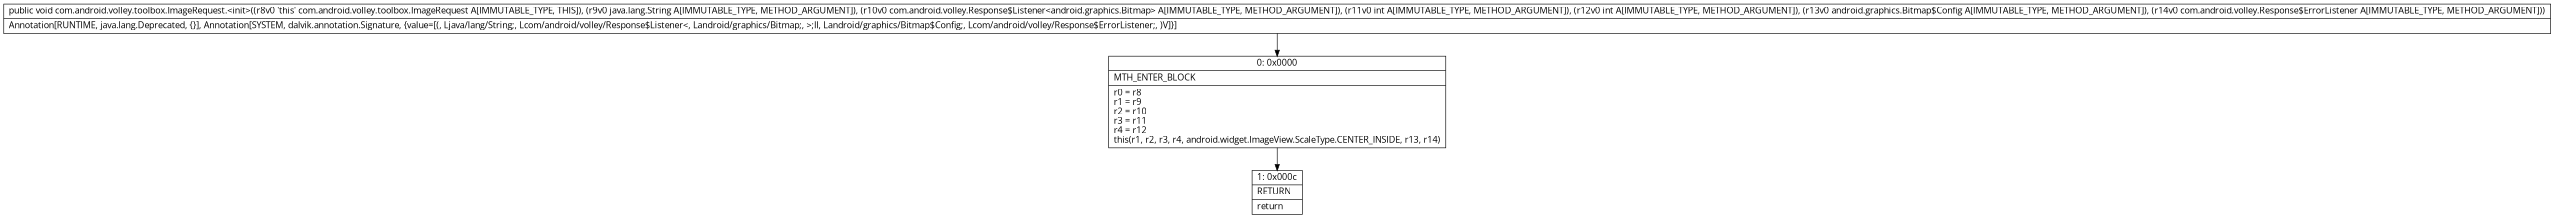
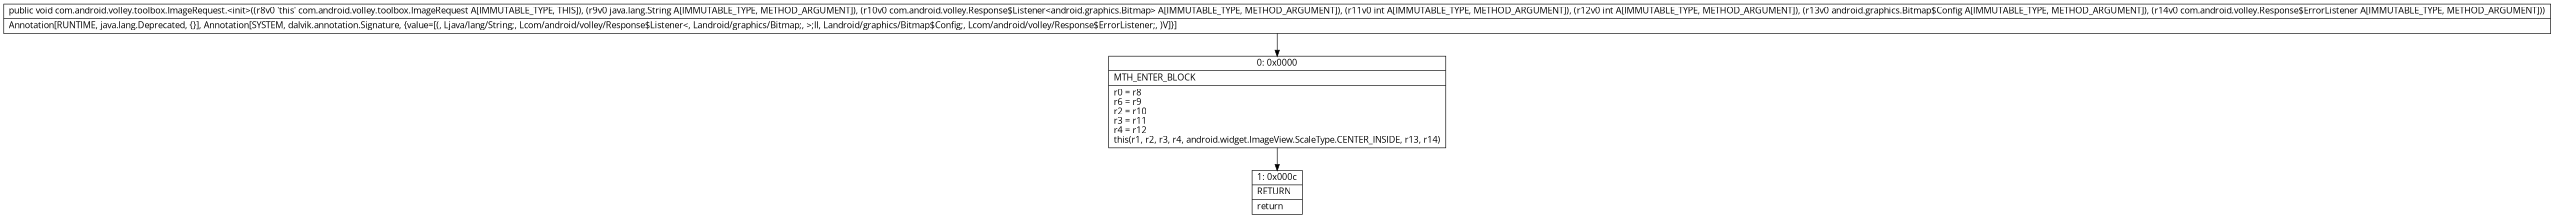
(1128, 102) -> (1128, 102)
